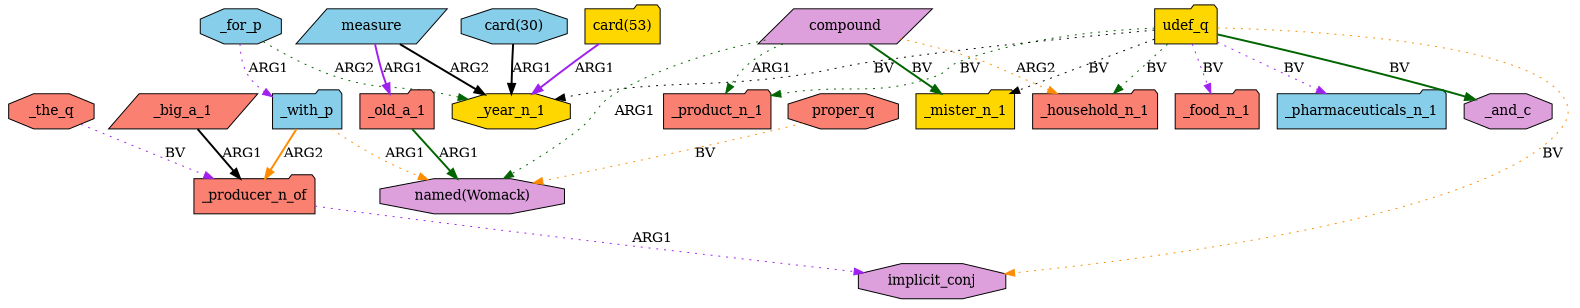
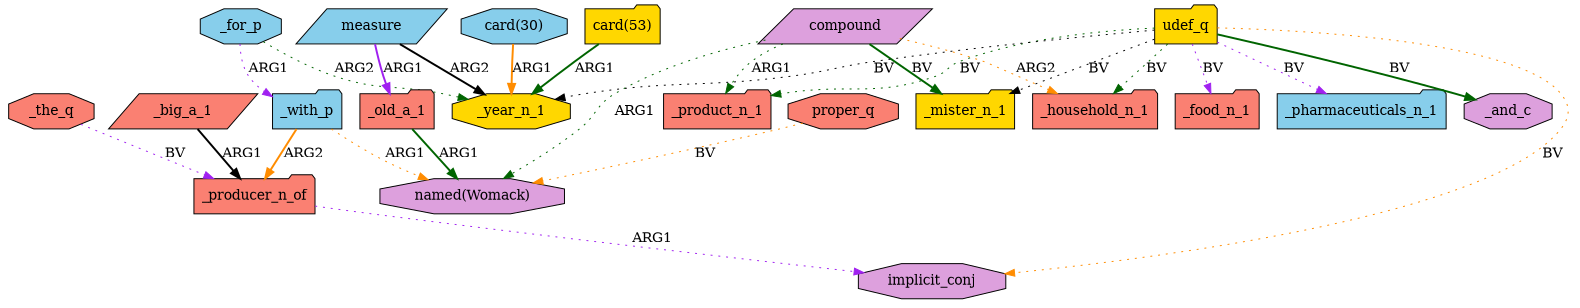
(512, 64) -> (512, 64)
(569, 65) -> (569, 65)
